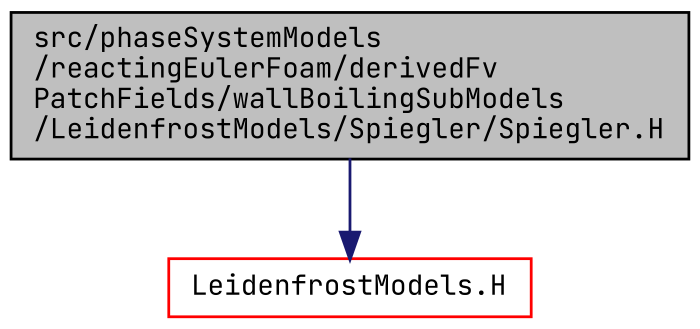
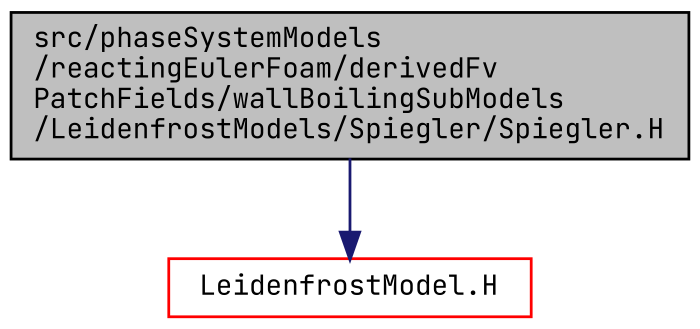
(350, 288) -> (350, 288)
